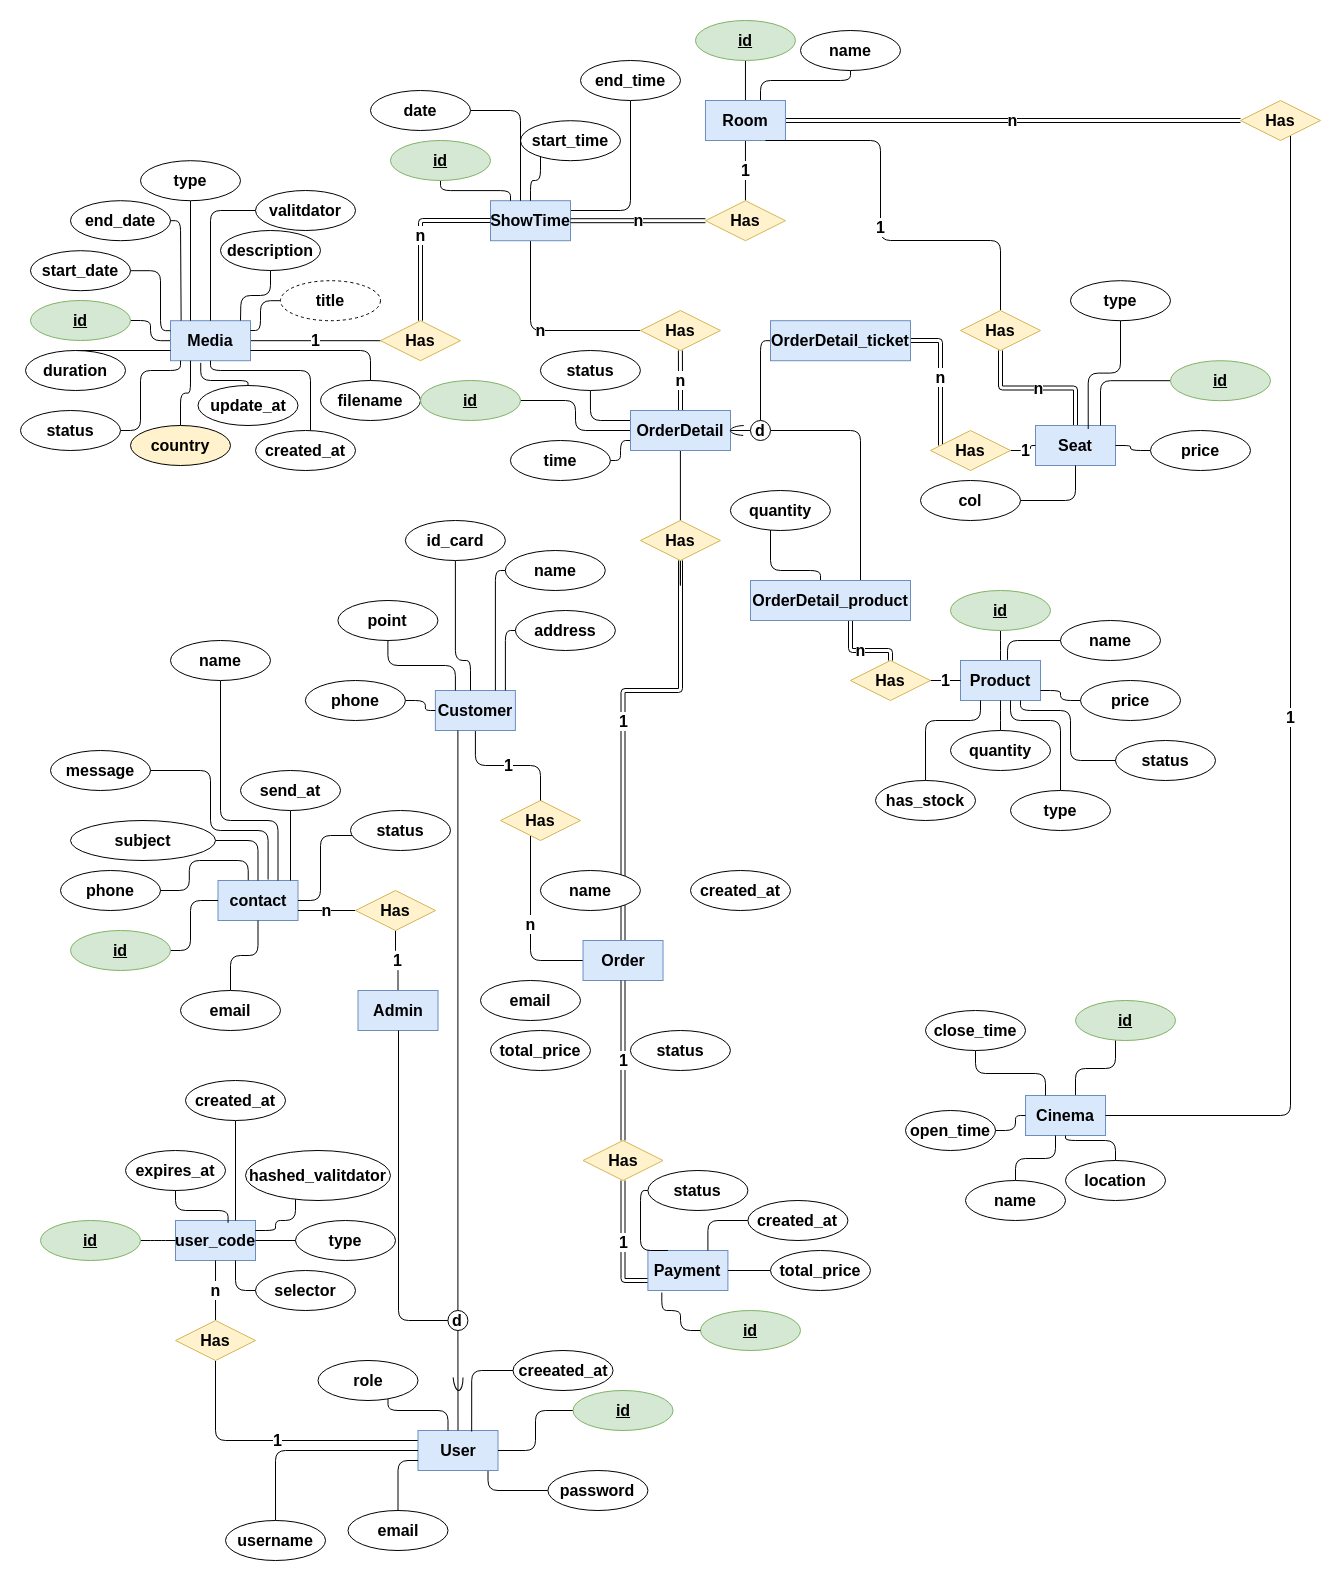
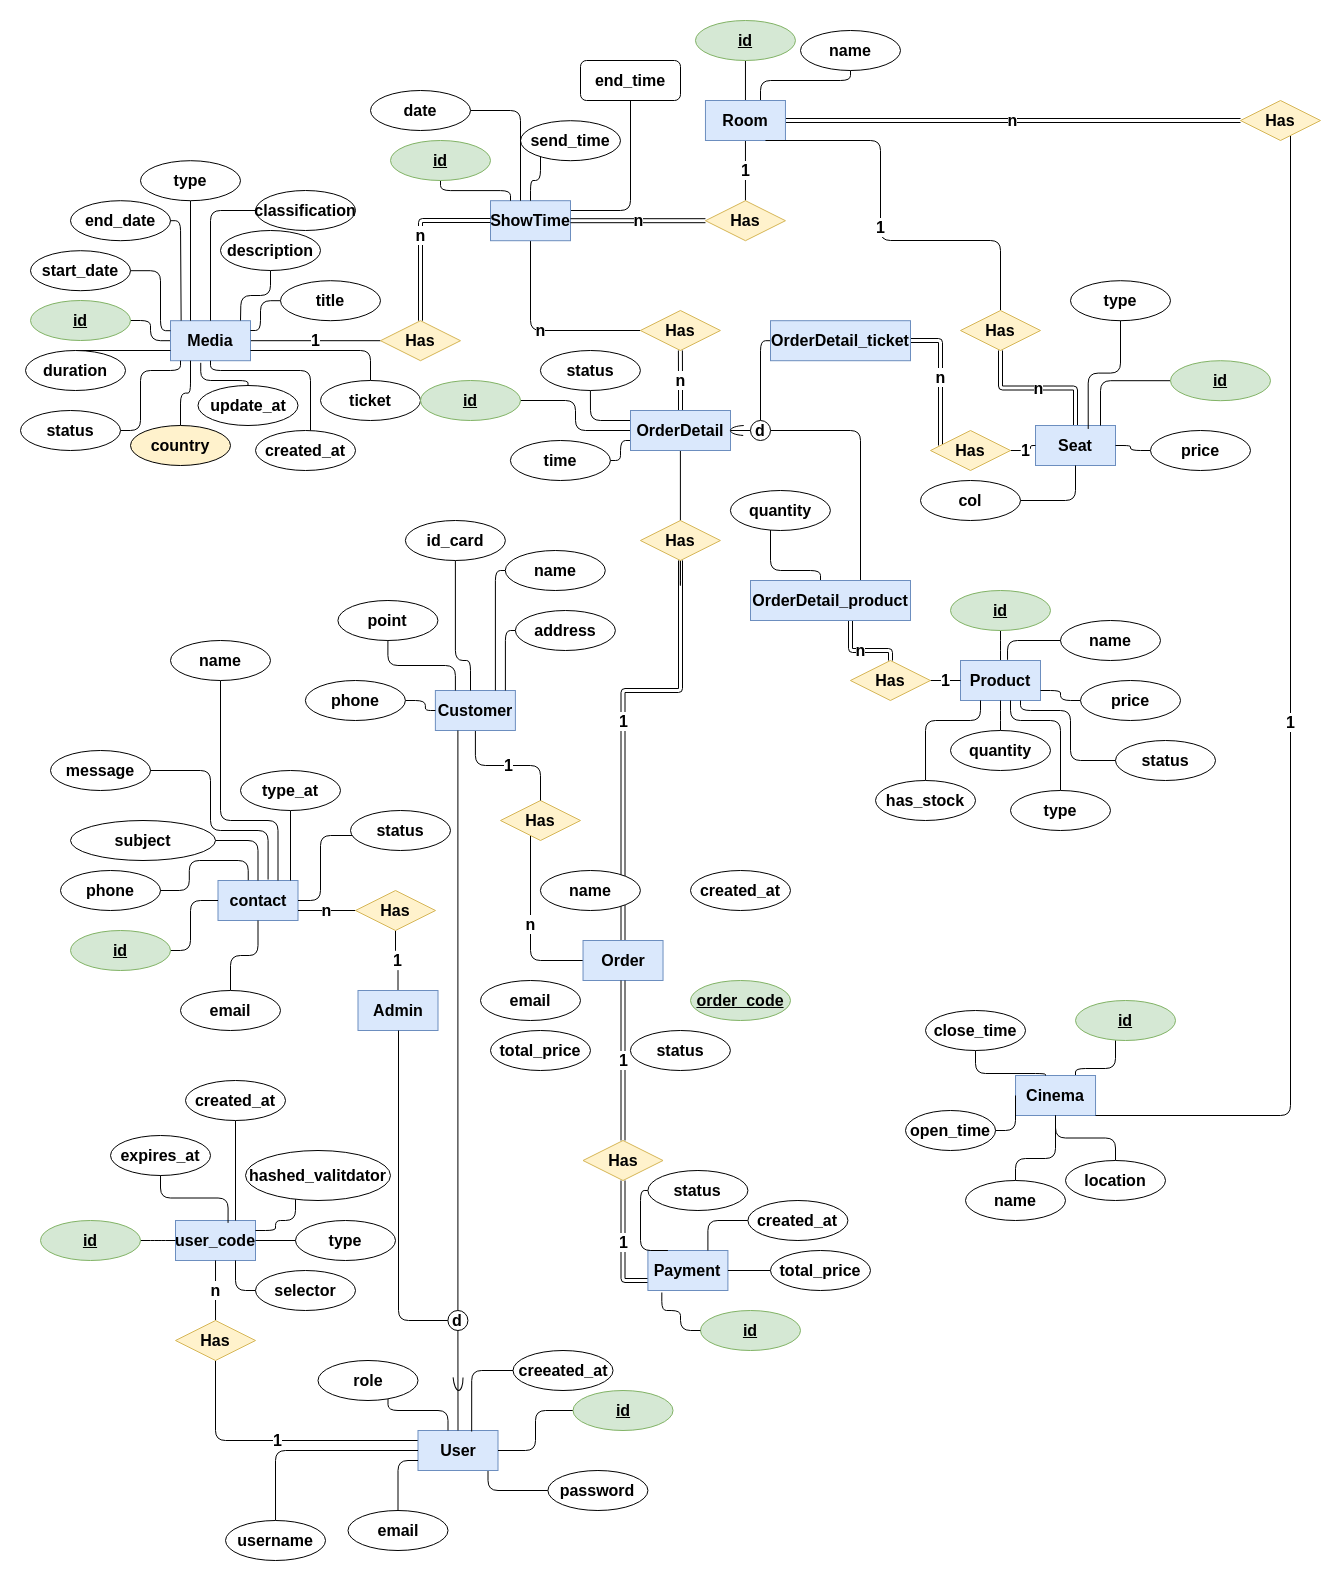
(631, 81) -> (631, 81)
(571, 141) -> (571, 141)
(306, 211) -> (306, 211)
(331, 301) -> (331, 301)
(371, 401) -> (371, 401)
(291, 791) -> (291, 791)
none -> (741, 1001)
(1066, 1116) -> (1056, 1096)
(176, 1171) -> (161, 1156)
